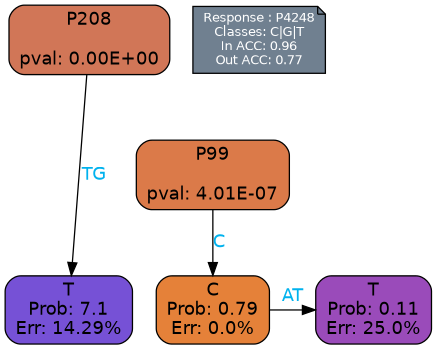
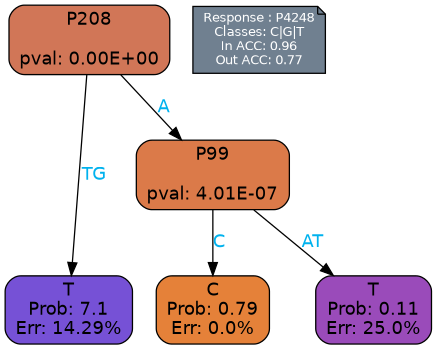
none -> (147, 103)
(286, 310) -> (289, 239)
